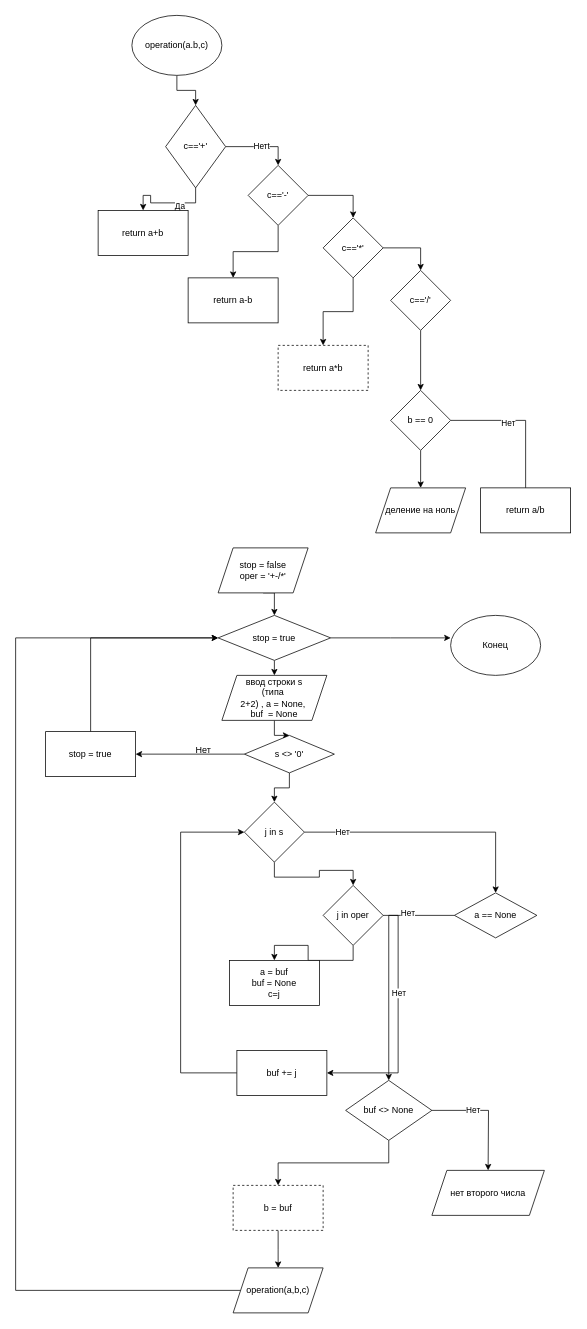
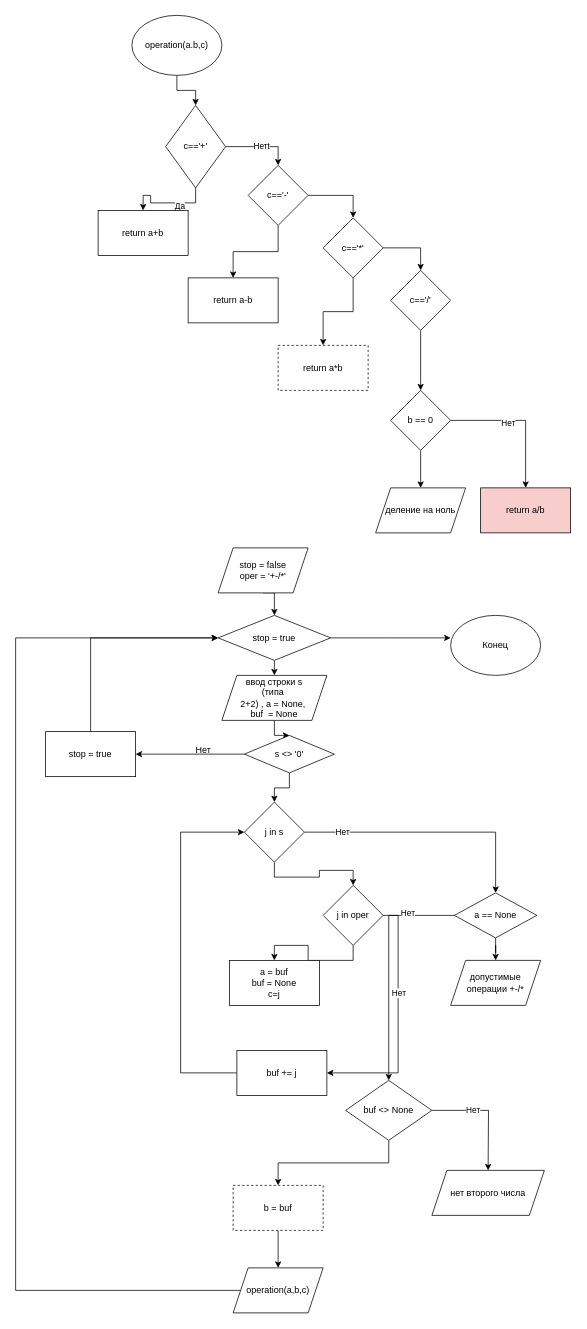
(525, 483) -> (525, 481)
(525, 510) -> (525, 510)
none -> (495, 952)
none -> (495, 983)
